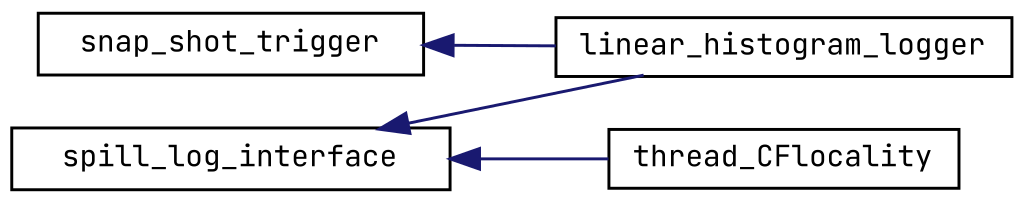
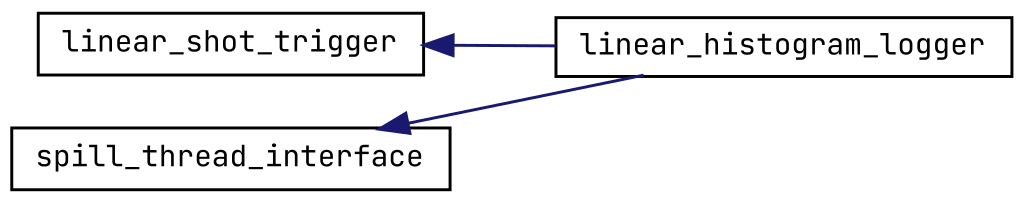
(231, 44) -> (231, 44)
(231, 159) -> (231, 159)
(784, 159) -> none
